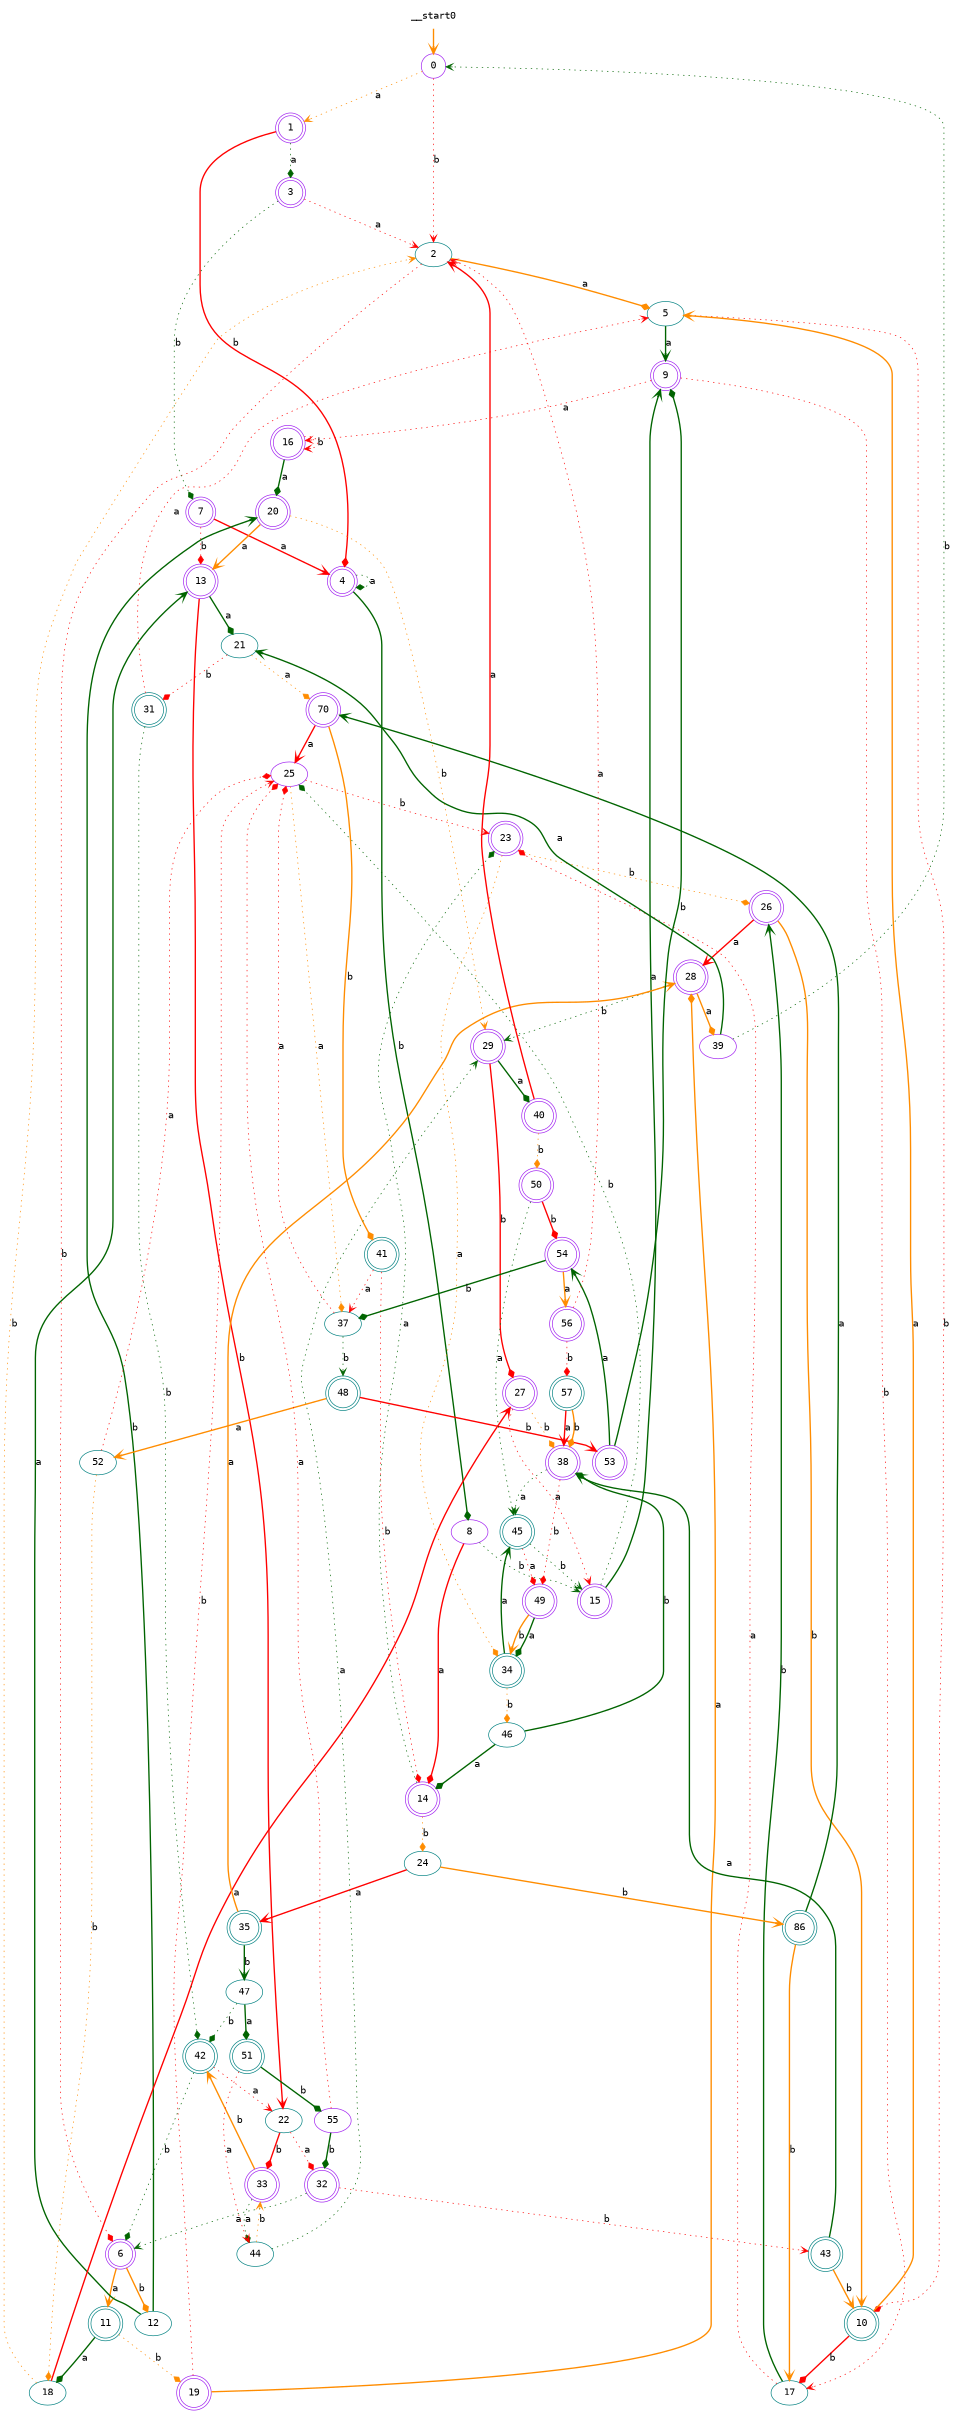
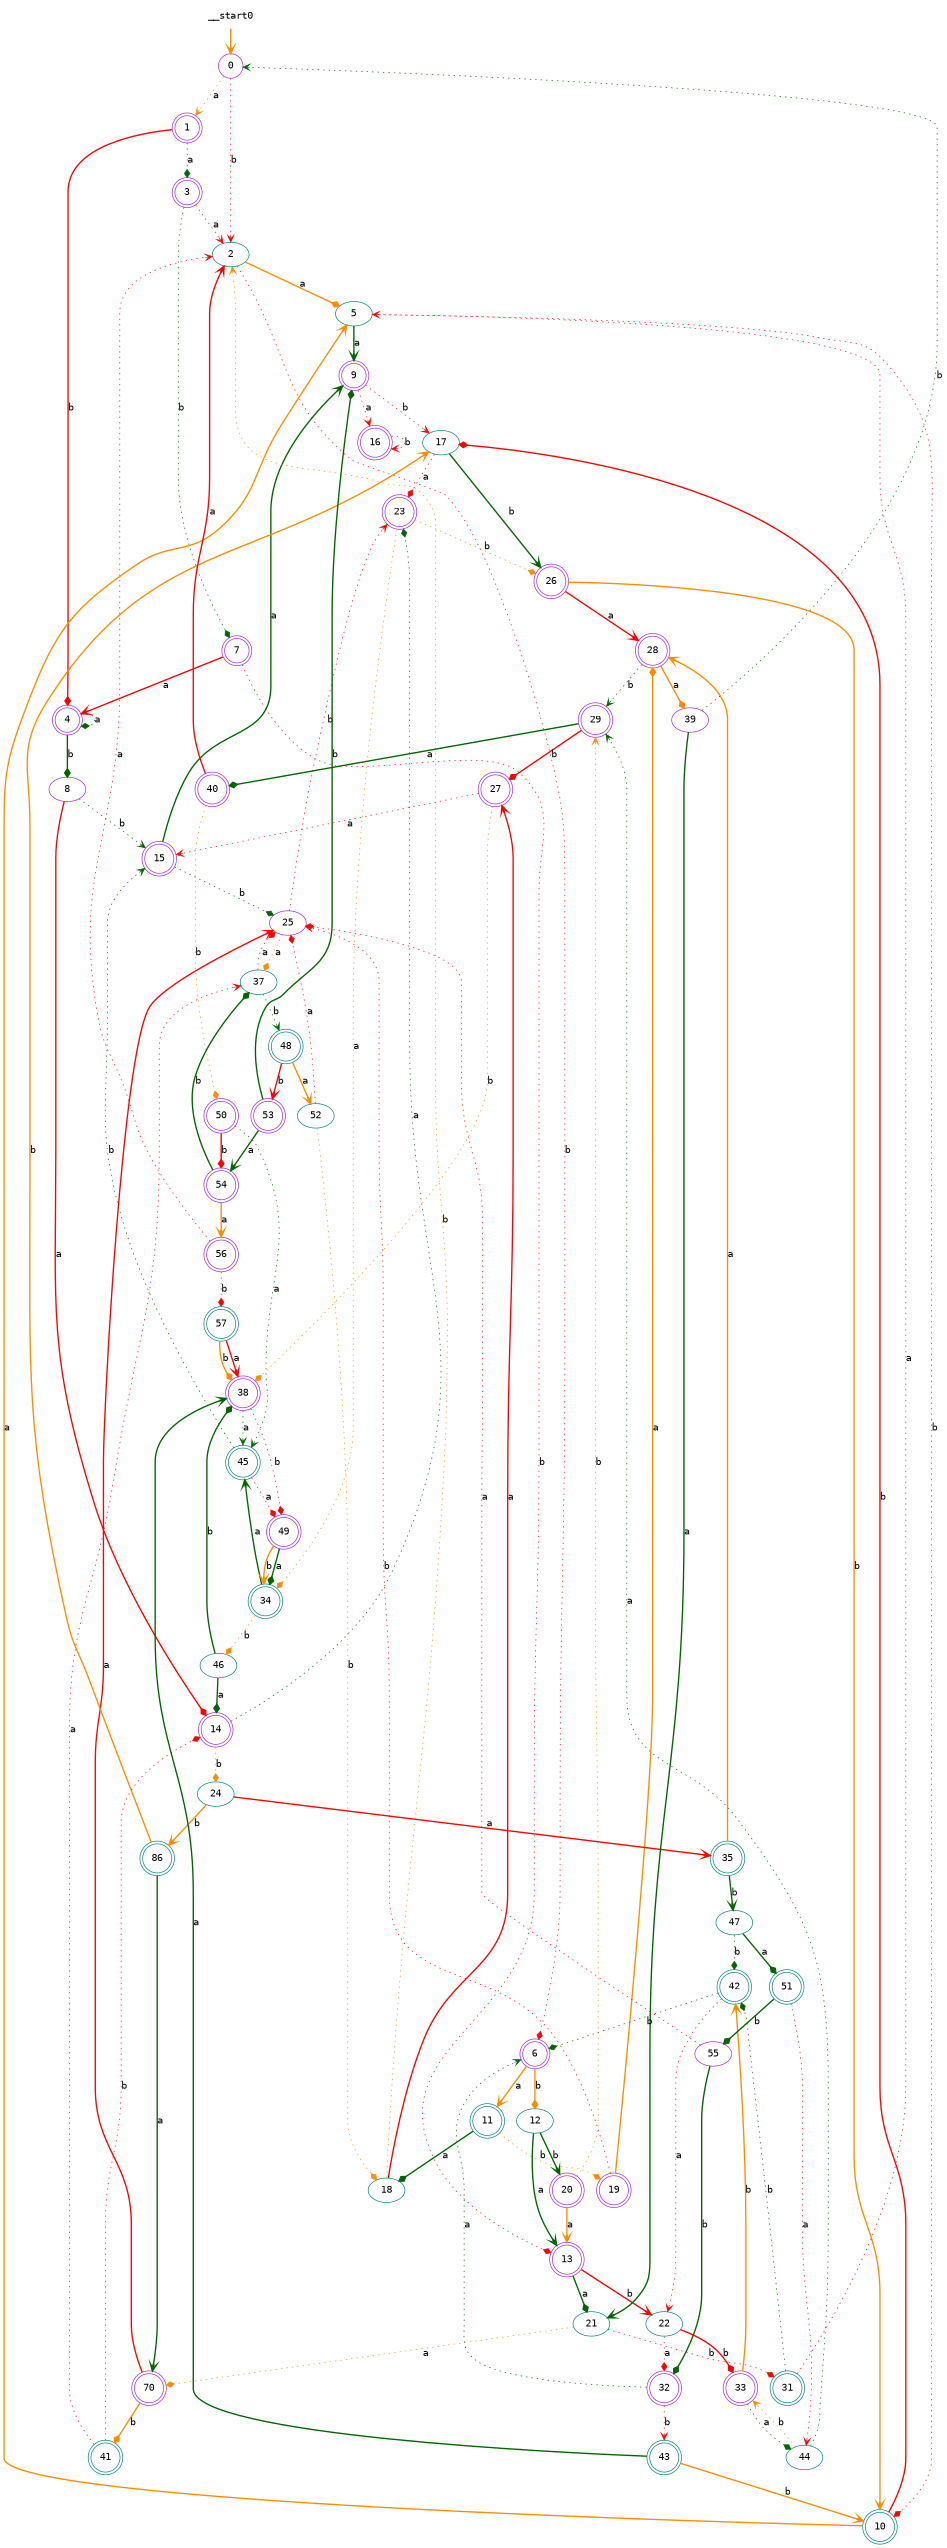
(281, 473) -> none
